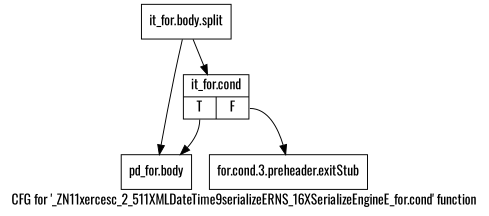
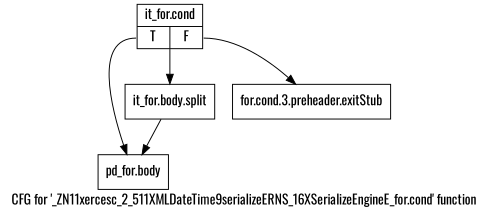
(198, 52) -> (170, 62)
